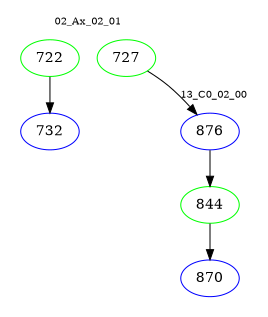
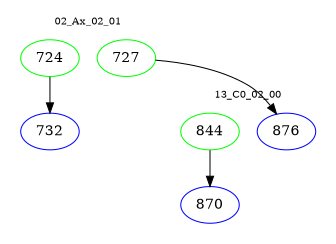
(50, 58) -> (50, 58)
(210, 163) -> none
